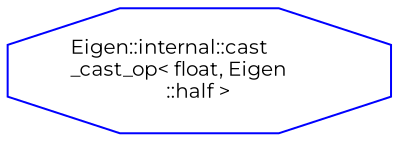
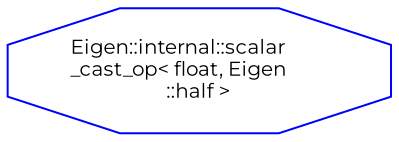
(199, 71) -> (199, 71)
